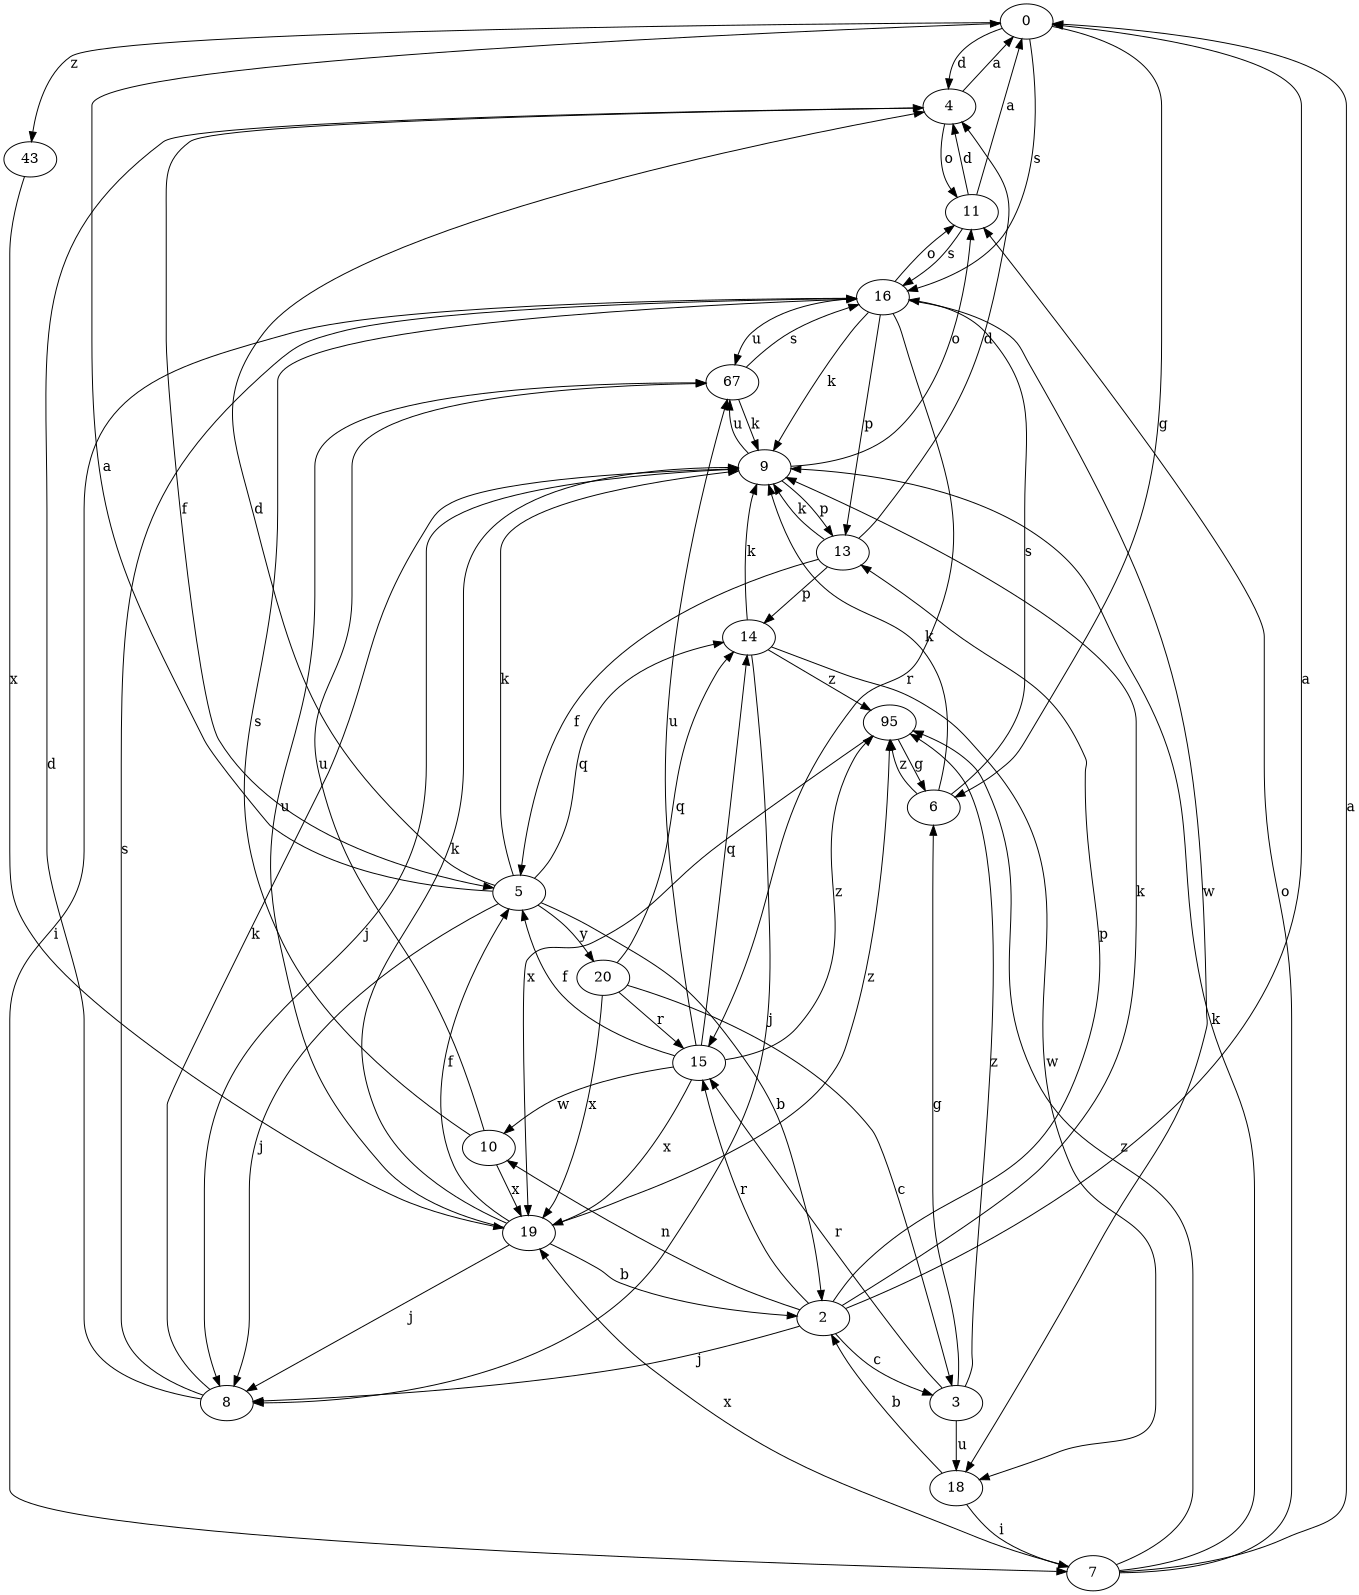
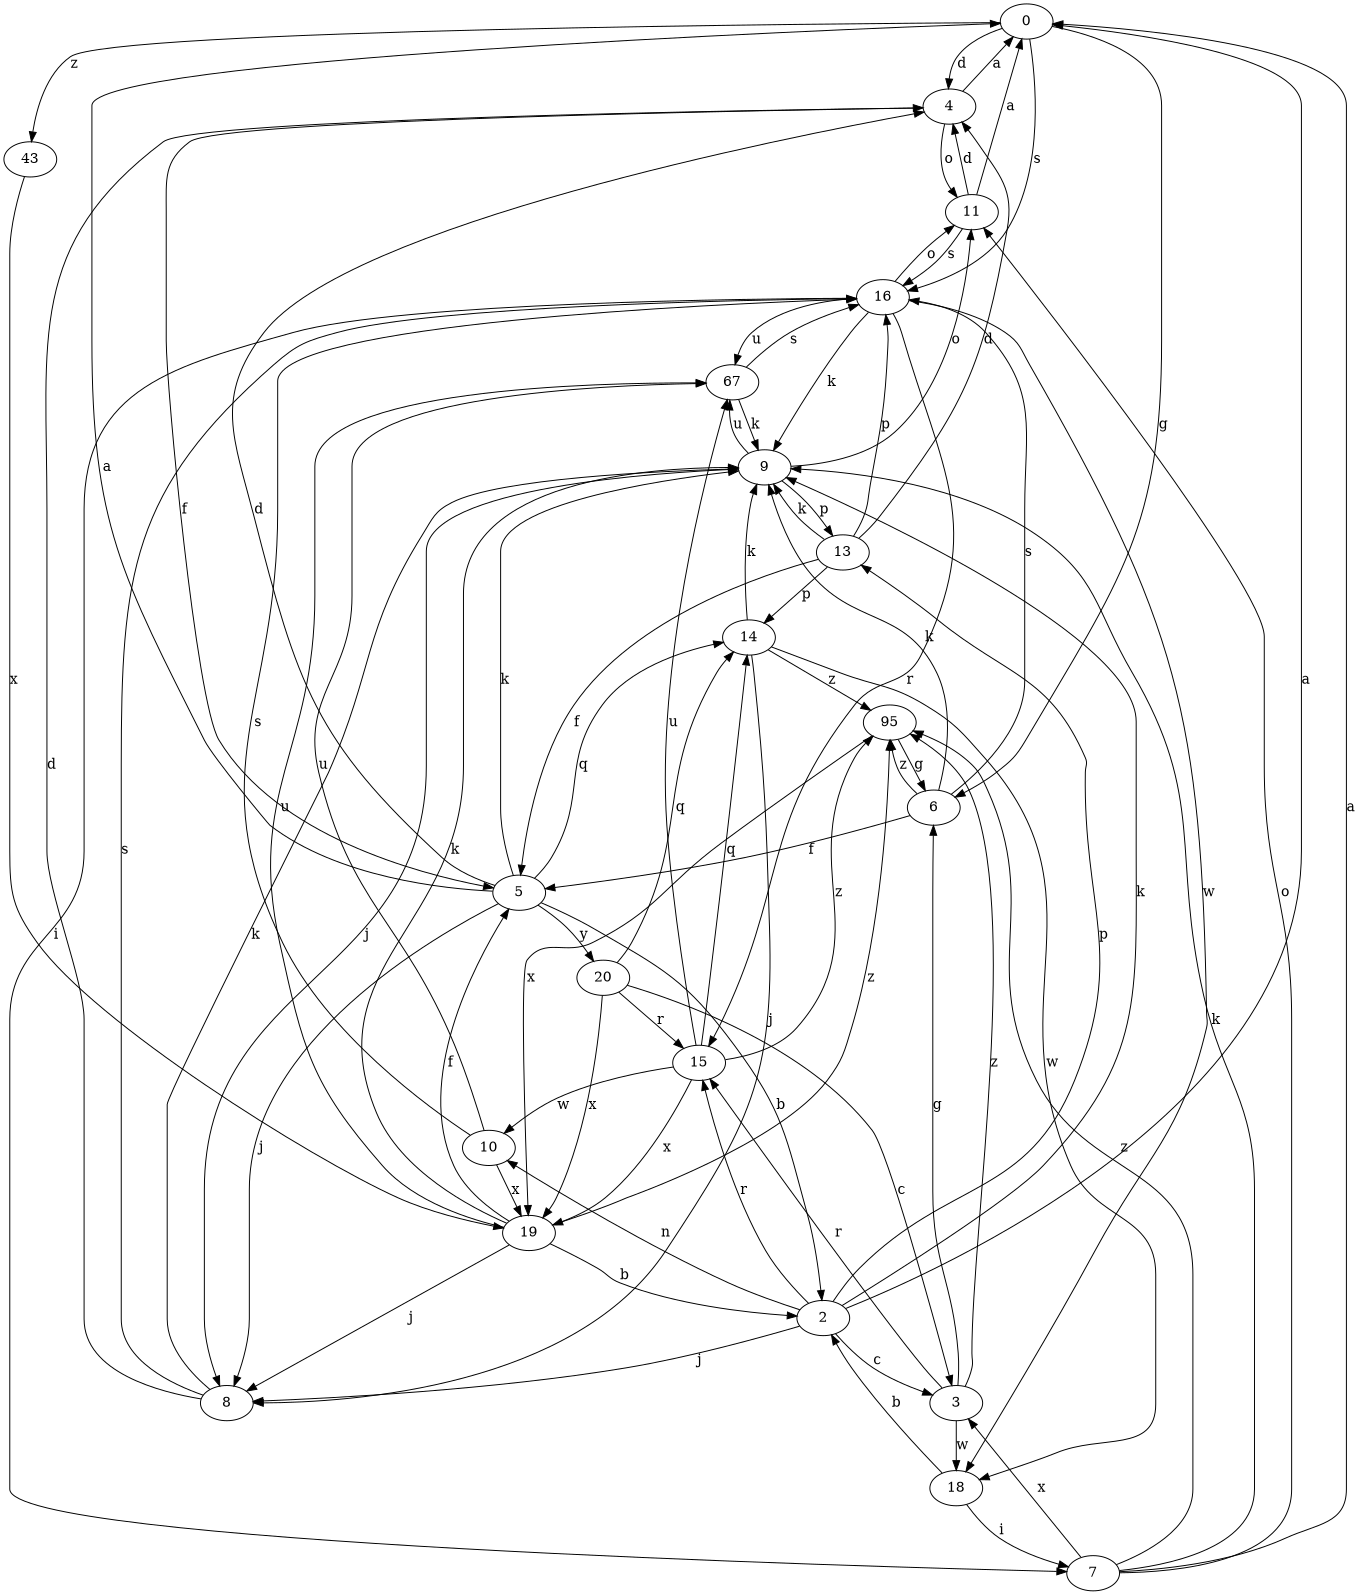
(864, 420) -> (880, 432)
(579, 1010) -> (734, 860)
(963, 1446) -> (963, 1446)
(781, 1454) -> (1028, 1492)
